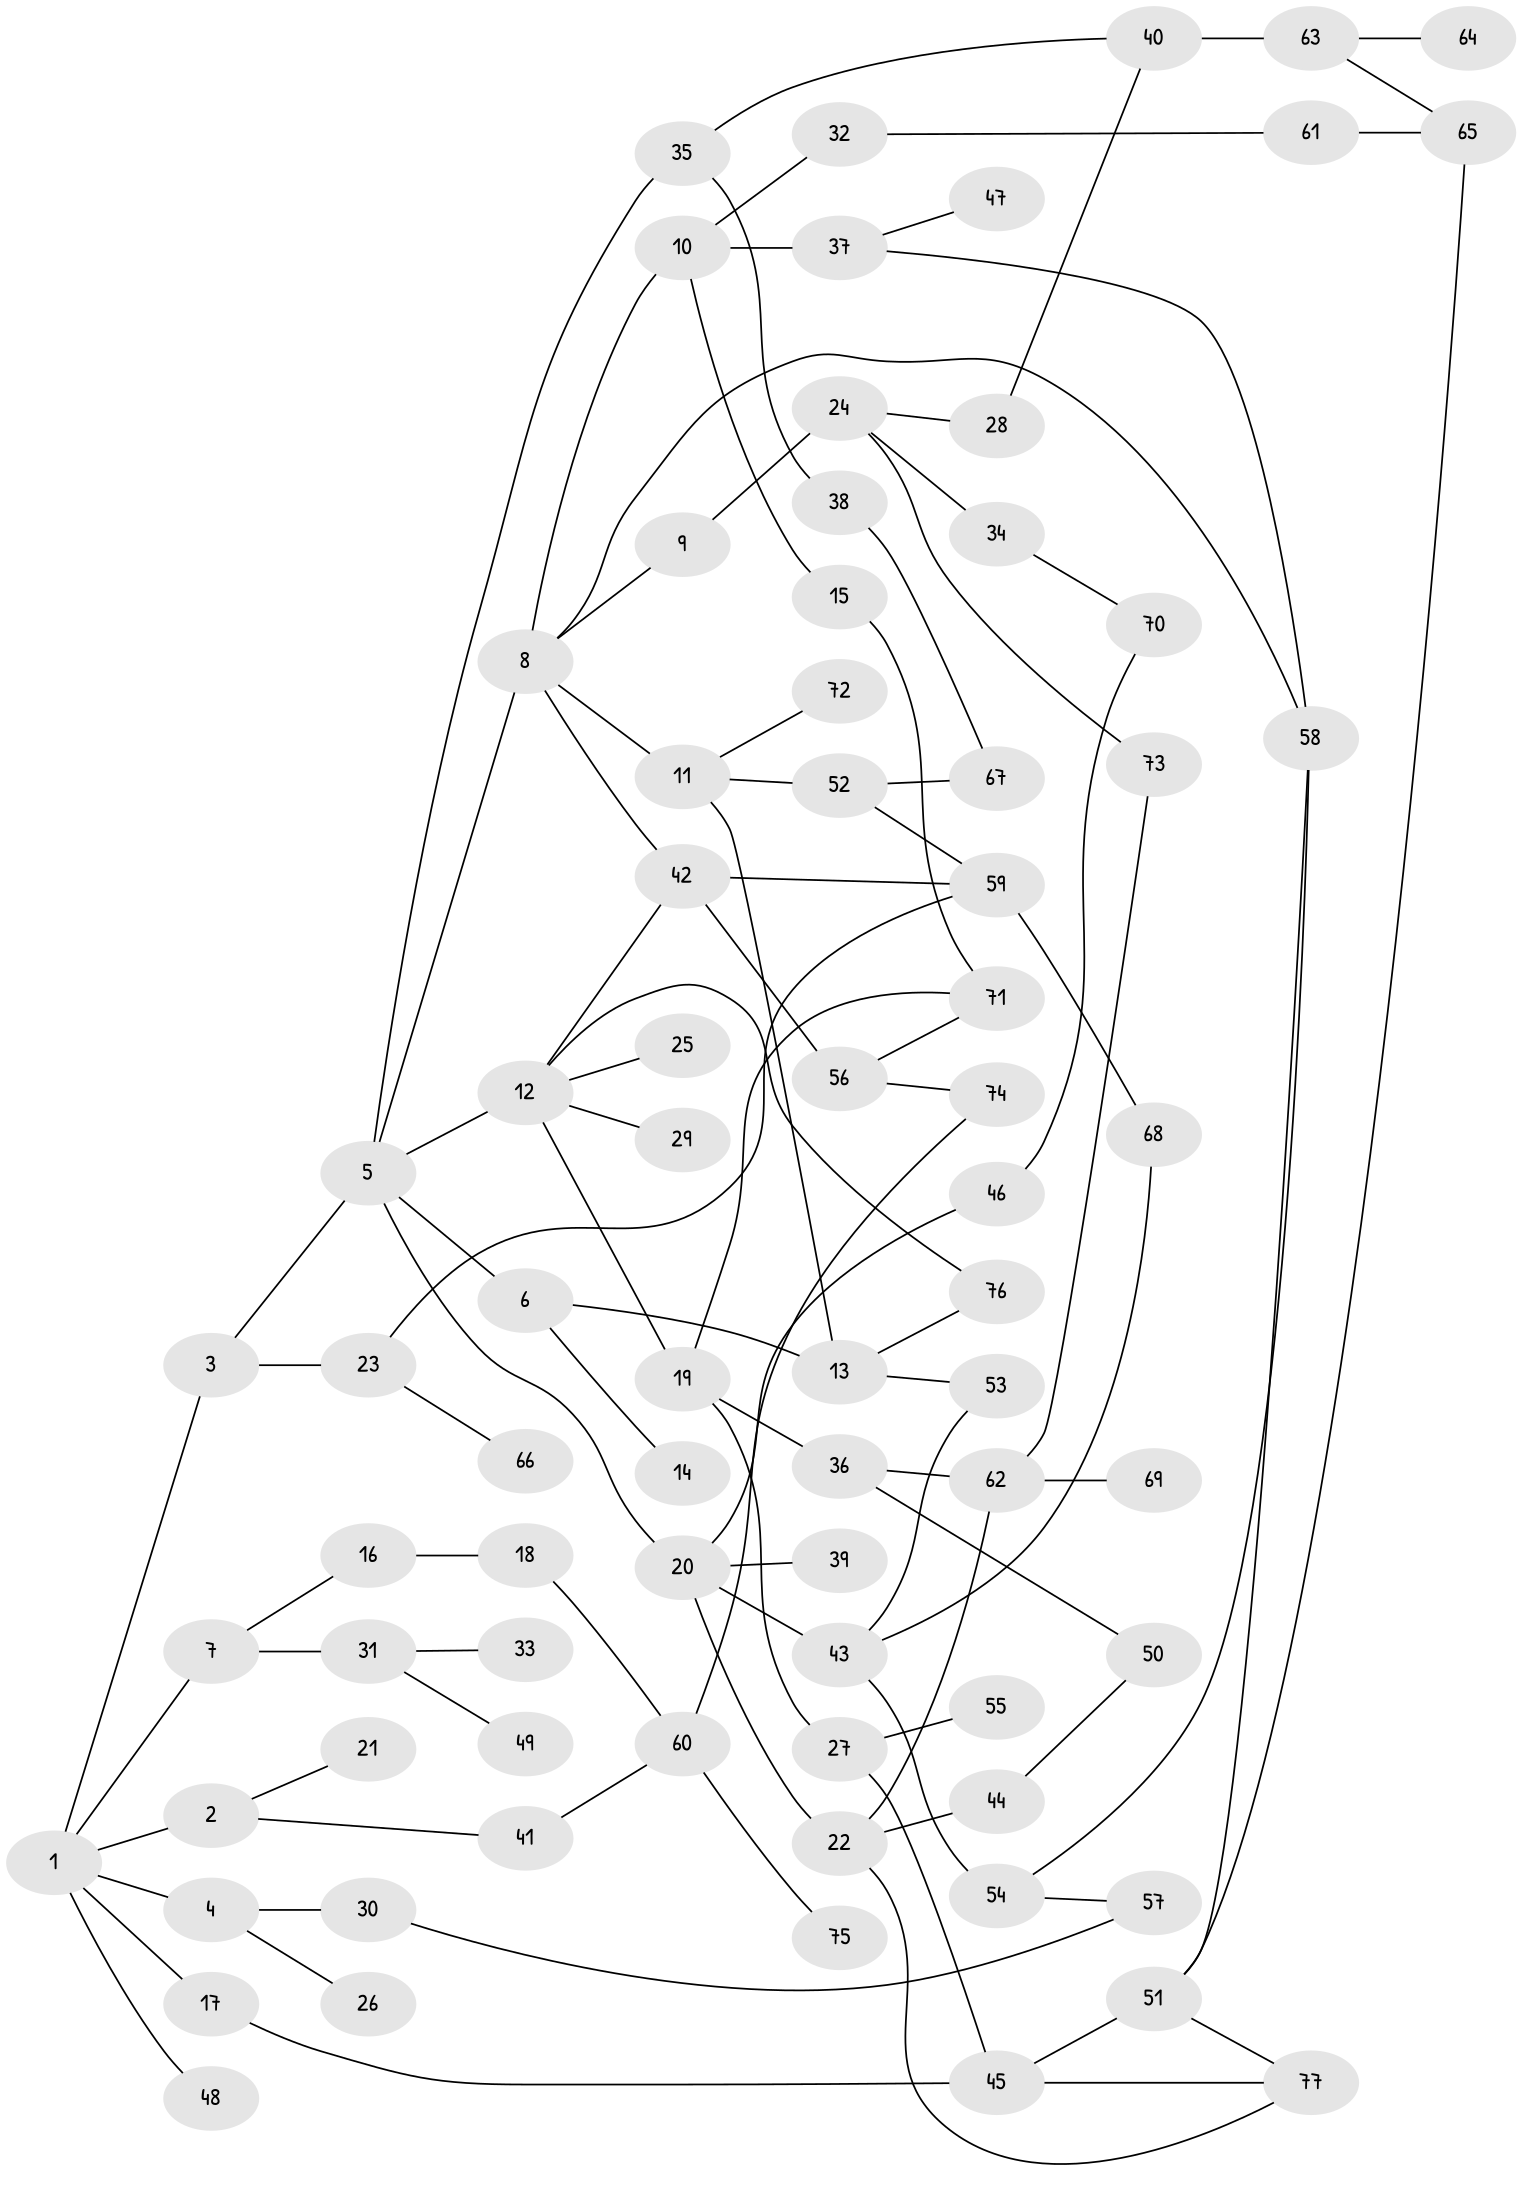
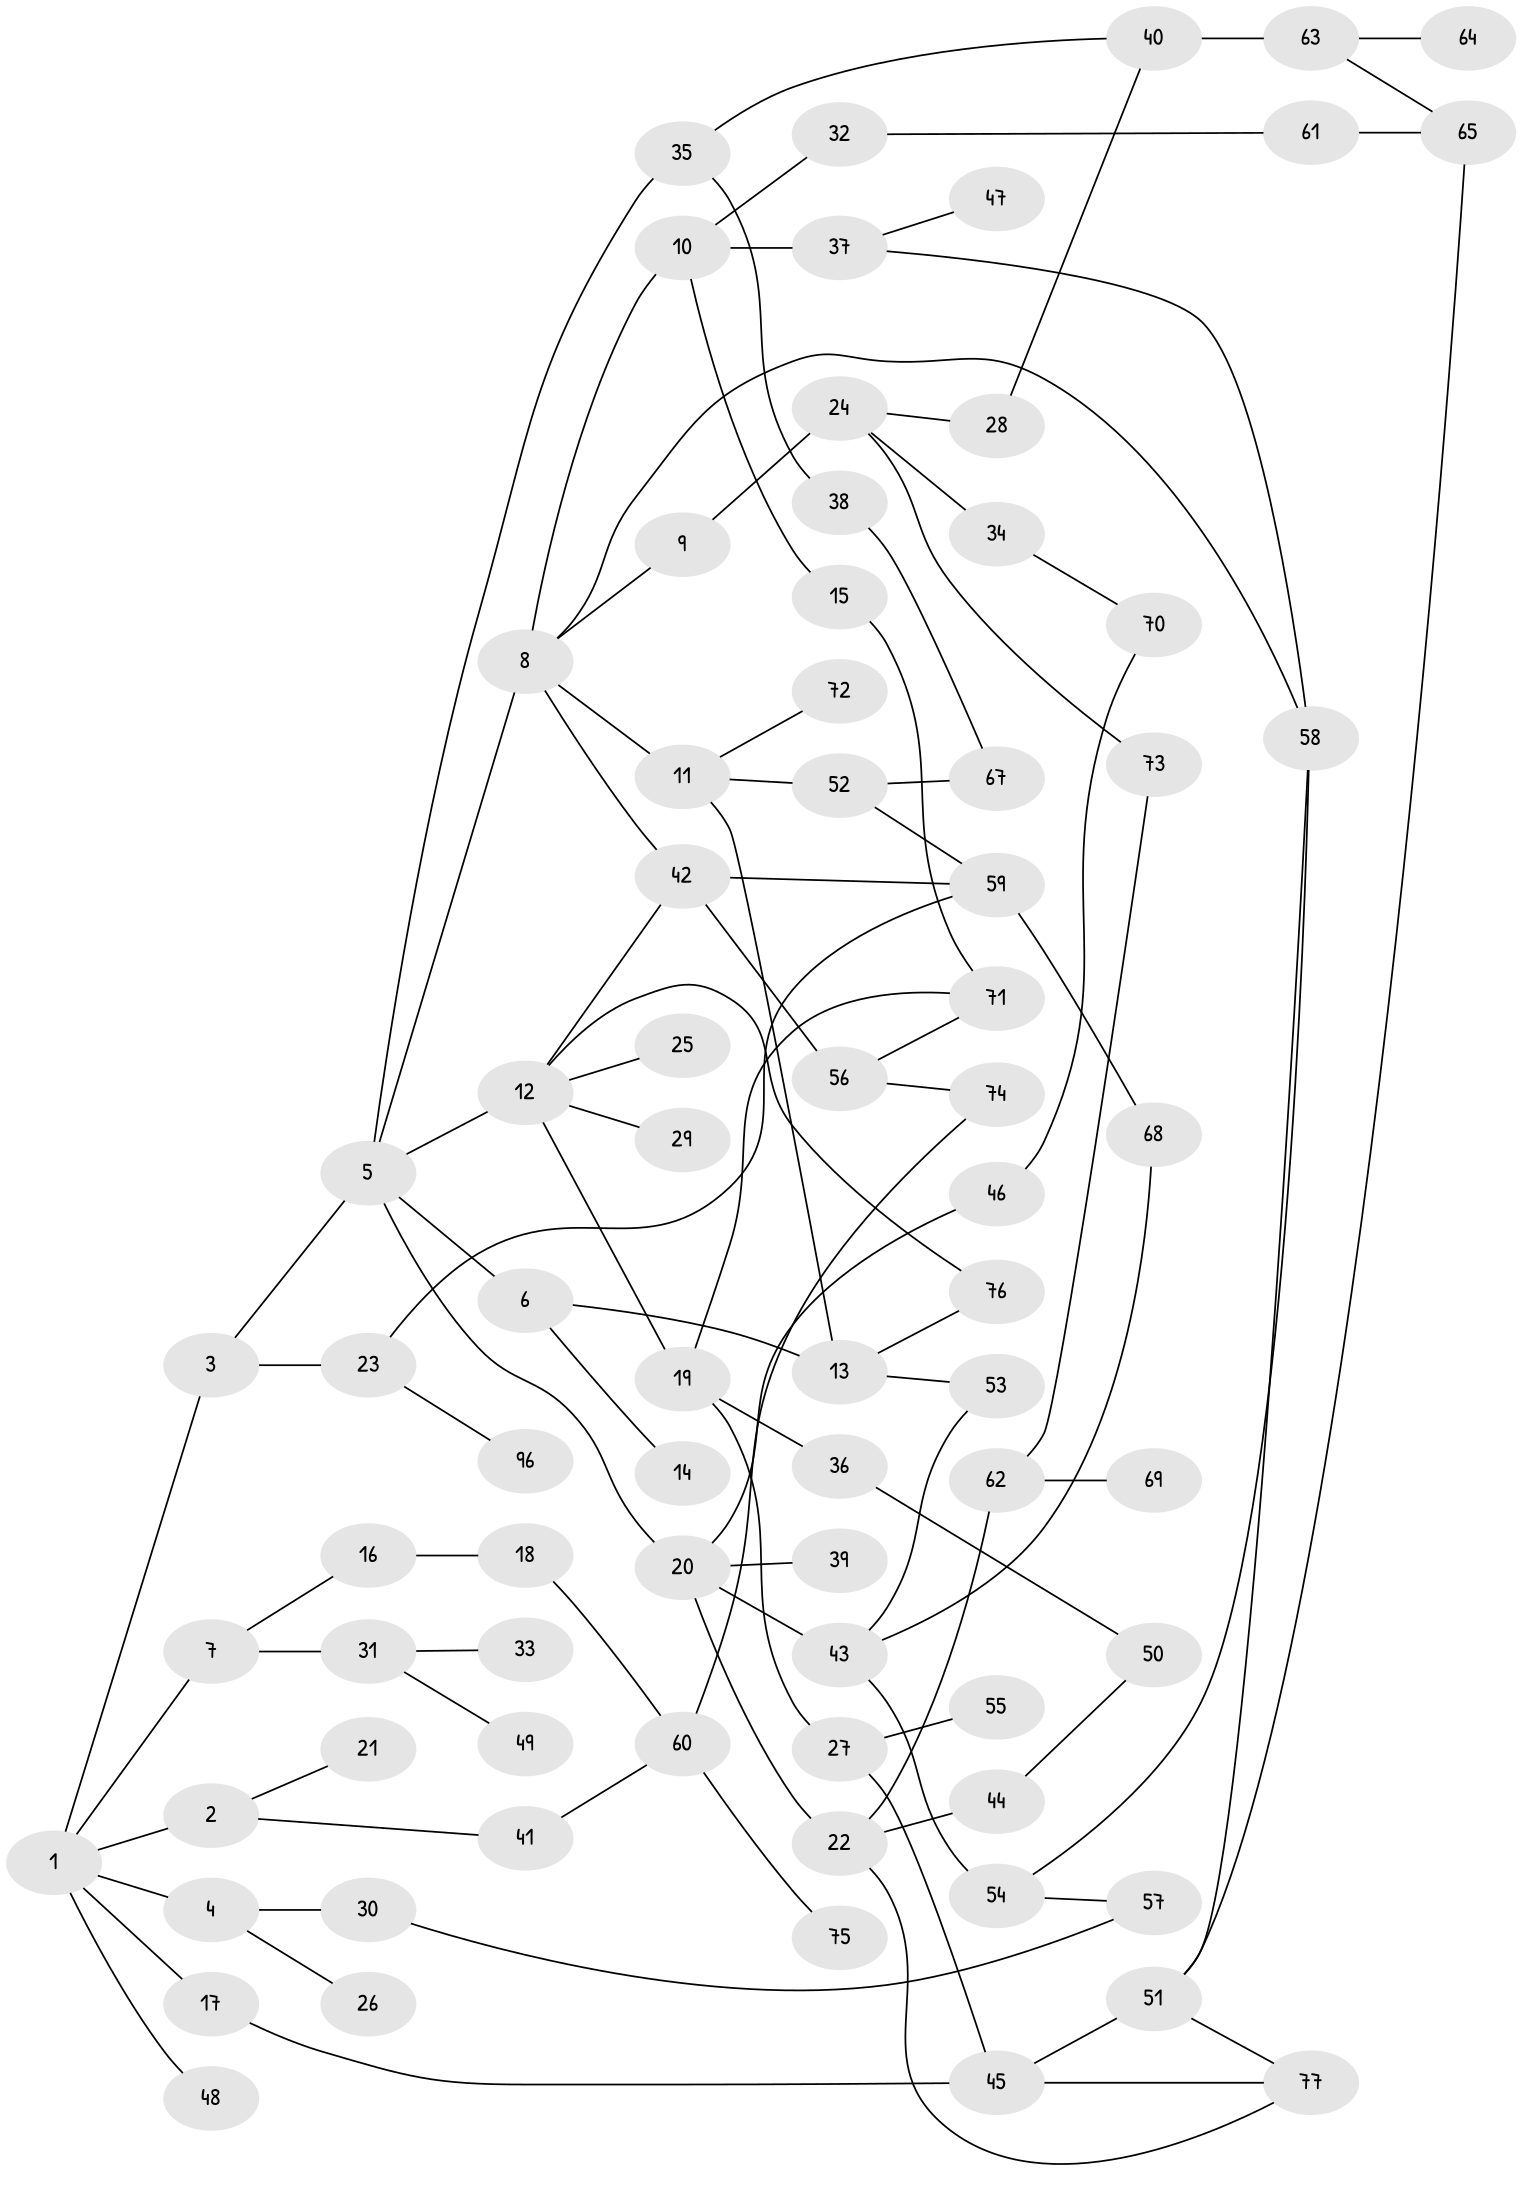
(525, 1461) -> (525, 1461)
(918, 1473) -> none
